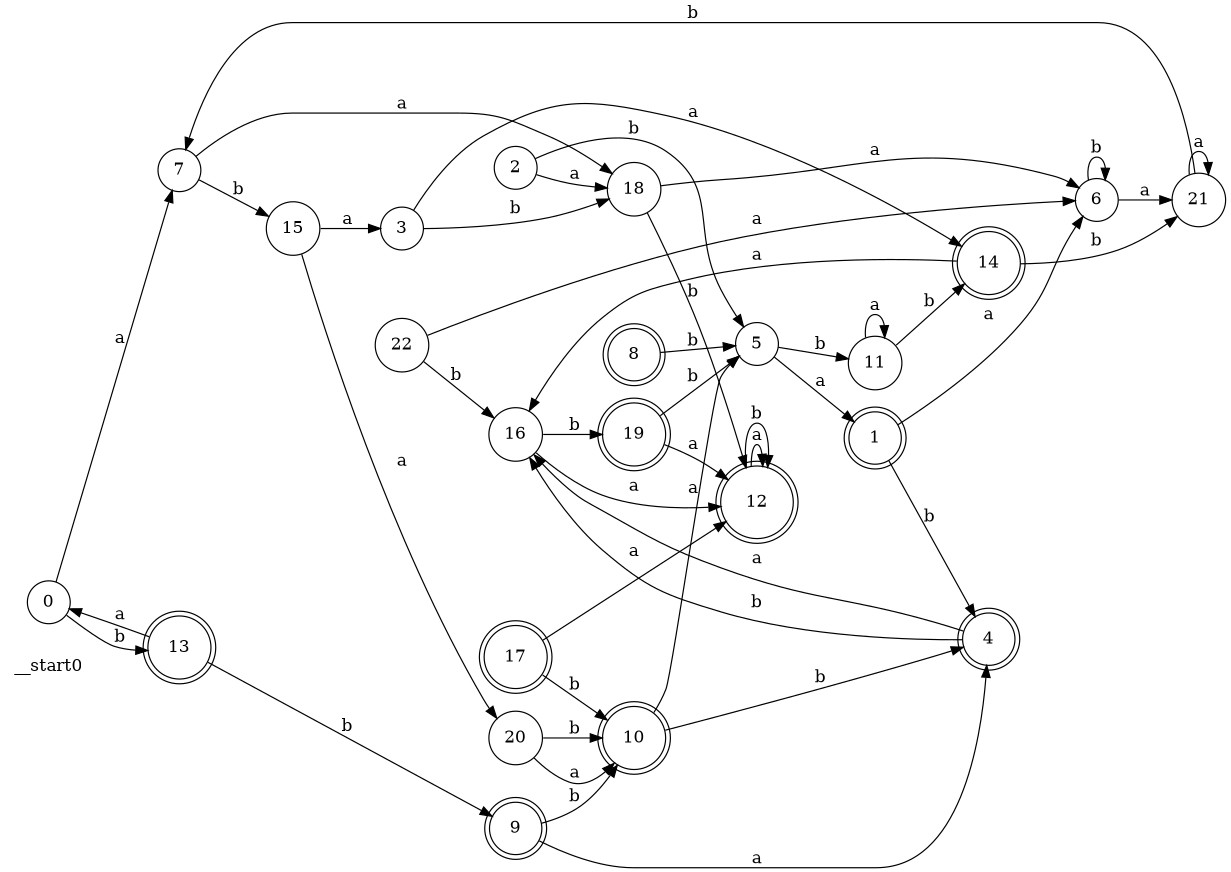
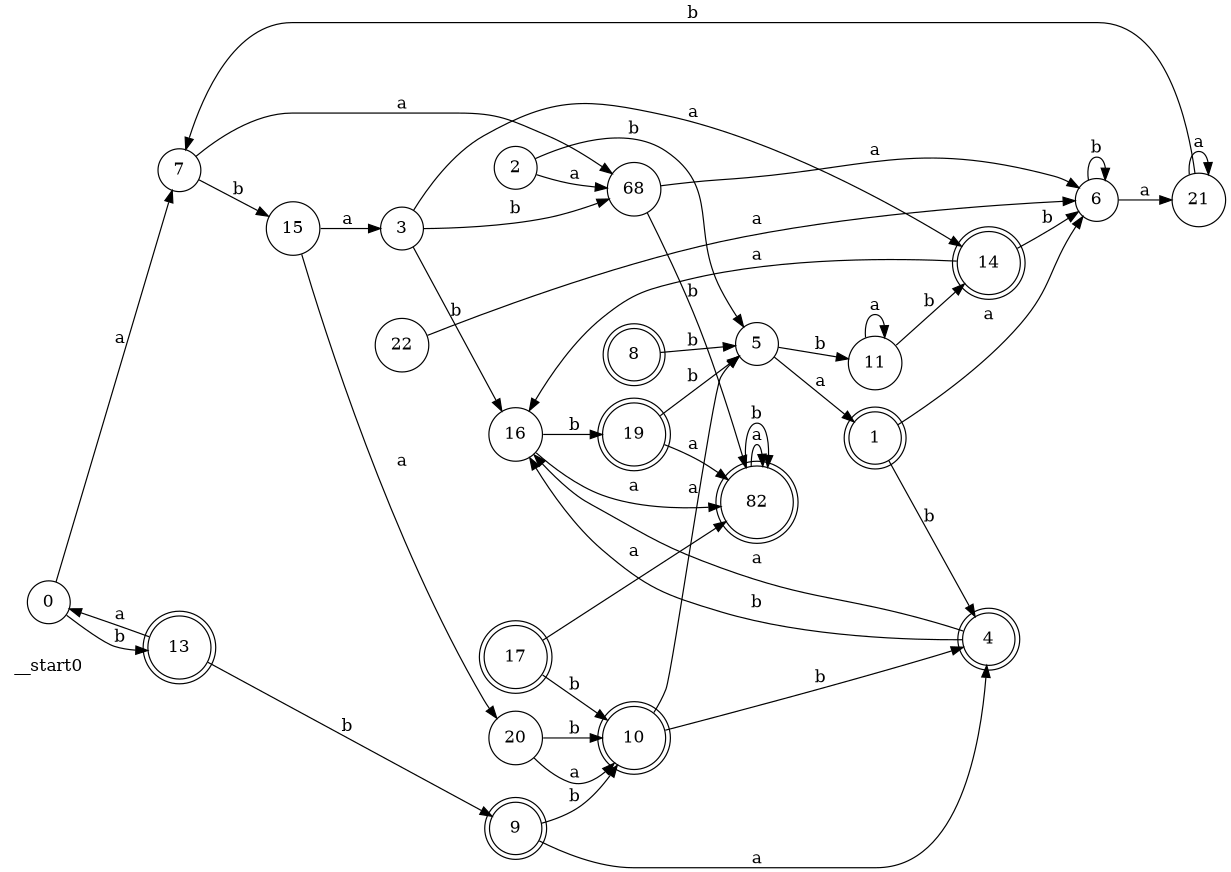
(634, 189) -> (634, 189)
(1098, 256) -> (1043, 234)
(454, 386) -> (450, 316)
(757, 502) -> (757, 502)
